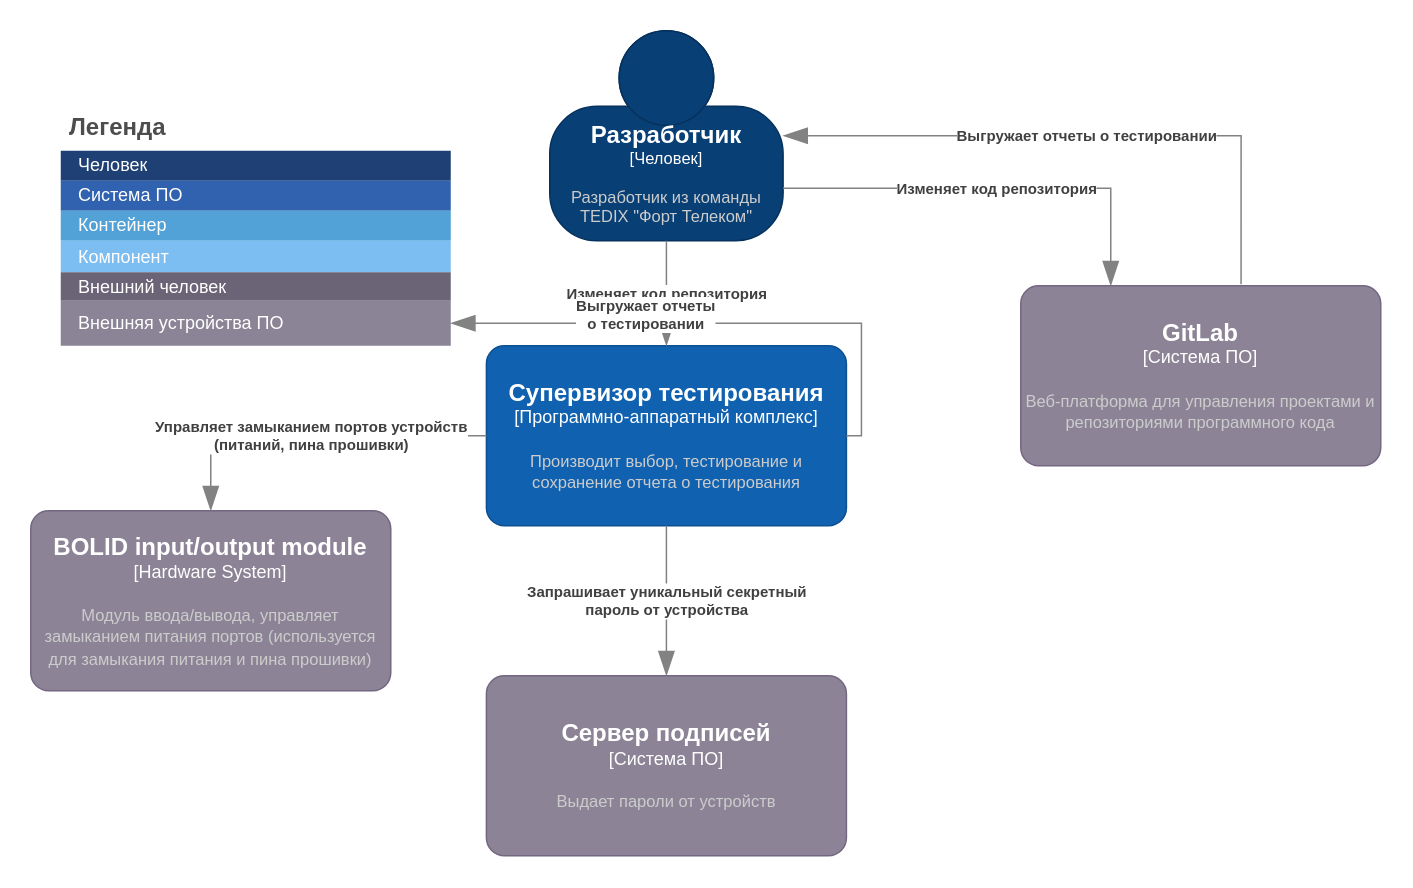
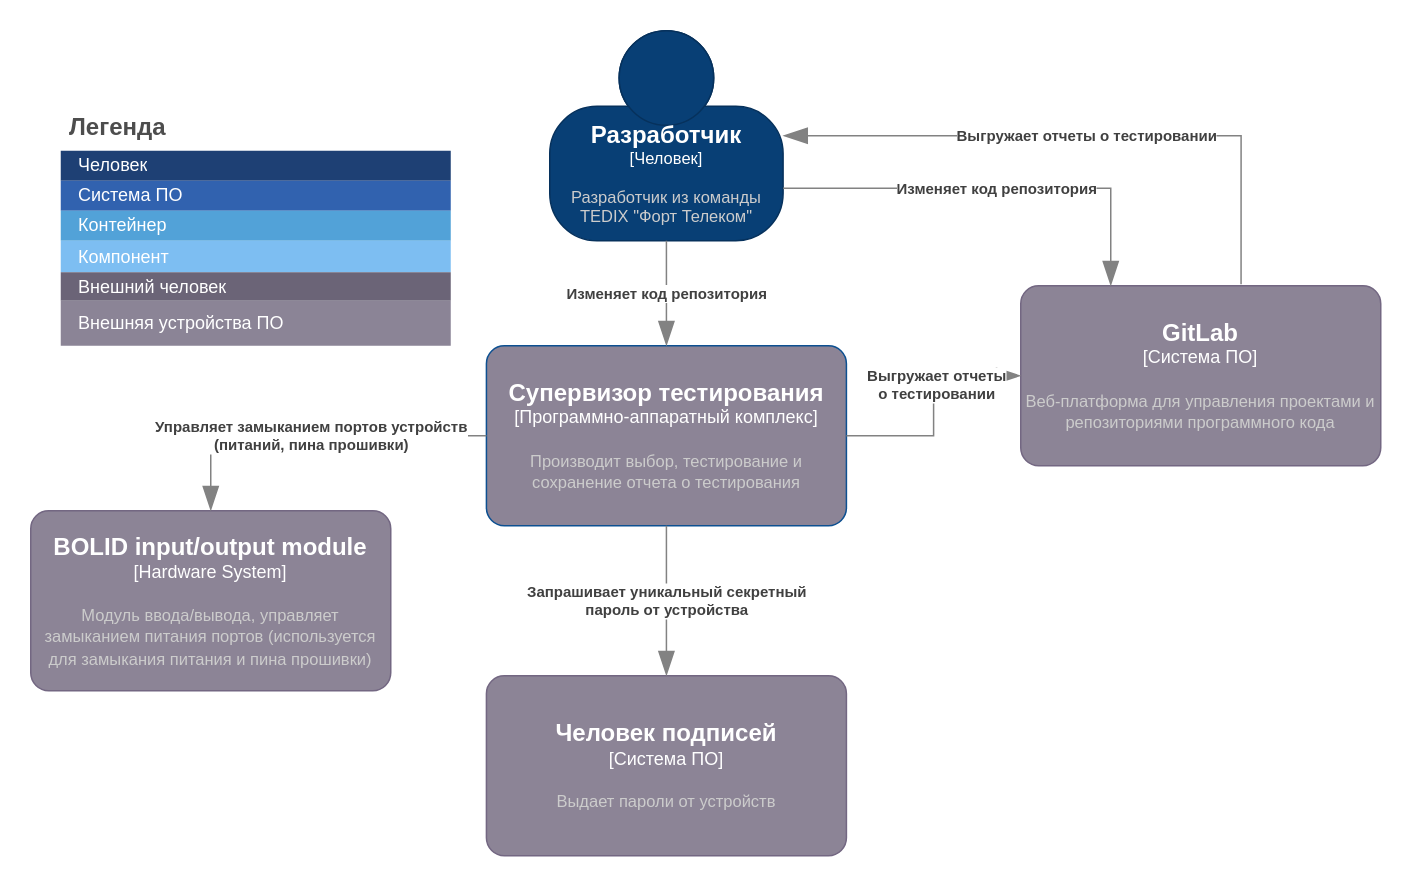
(845, 323) -> (934, 412)
(666, 436) -> (666, 436)
(667, 766) -> (667, 766)
